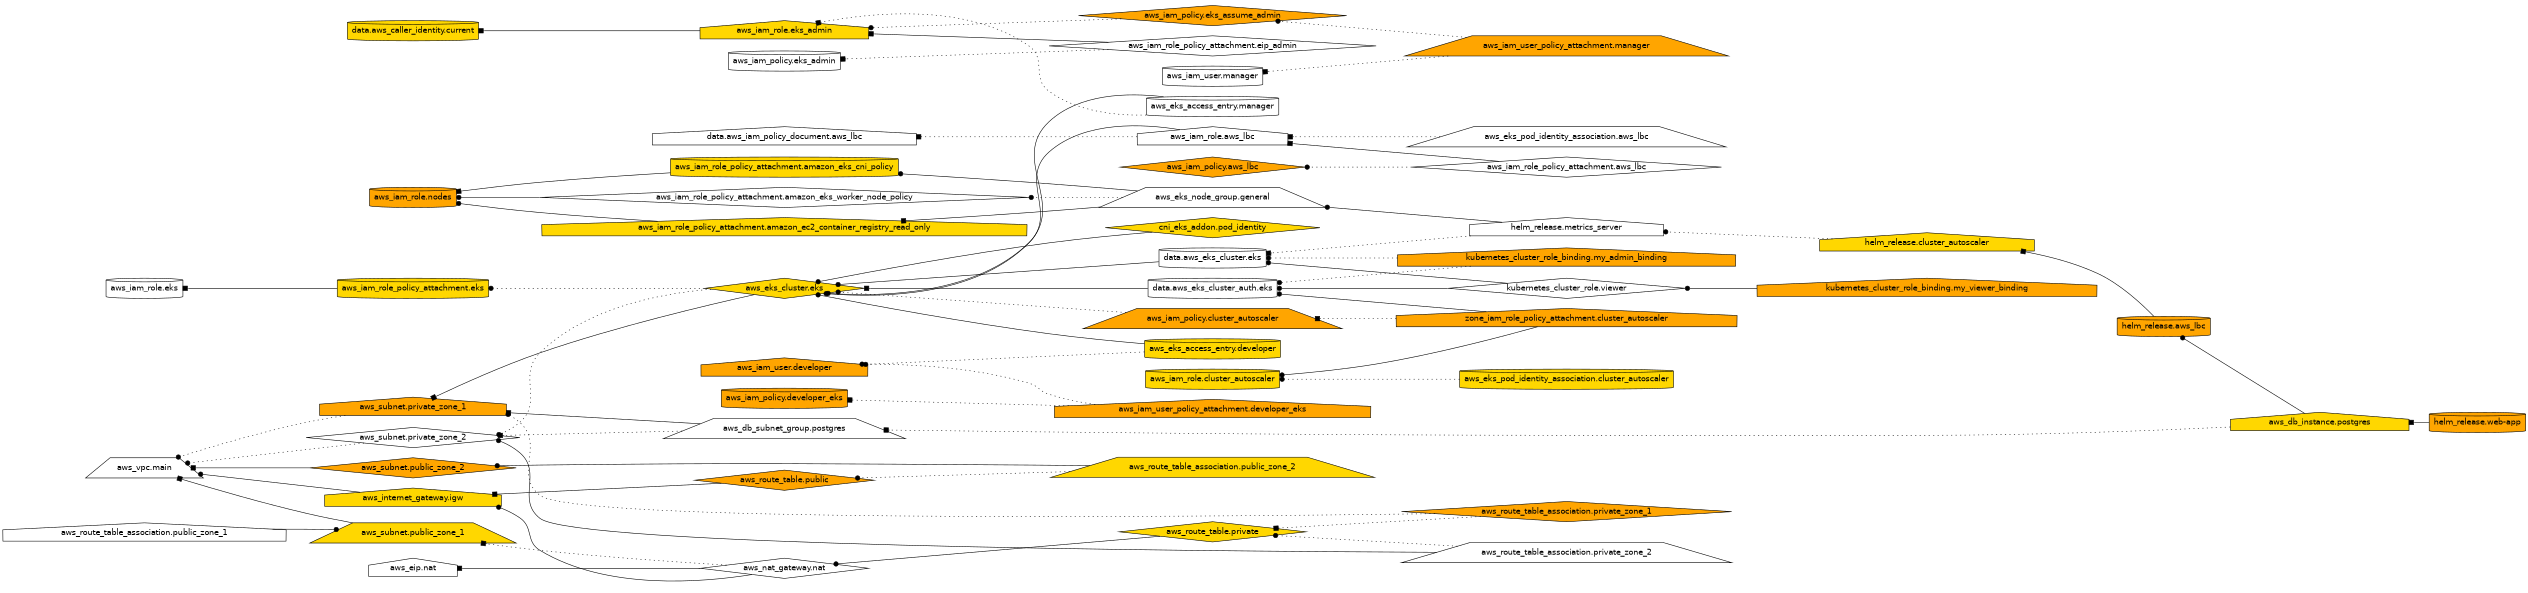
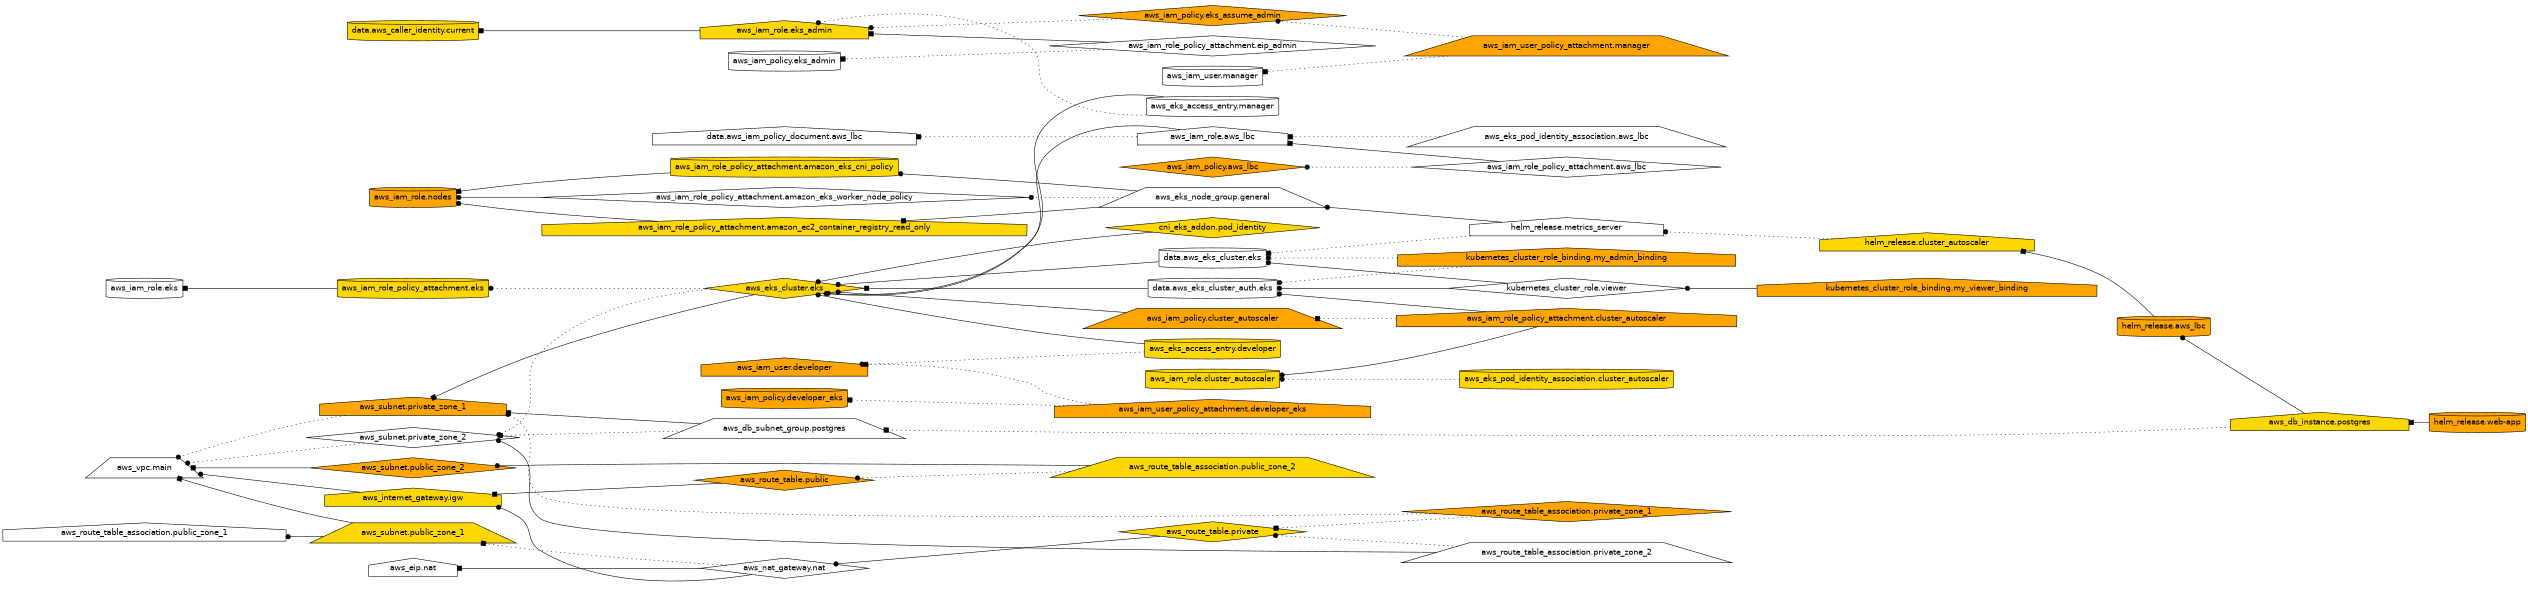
(1002, 31) -> (1002, 31)
(983, 302) -> (983, 302)
(1567, 319) -> (1567, 319)
(1006, 358) -> (1006, 358)
(303, 529) -> (307, 537)
